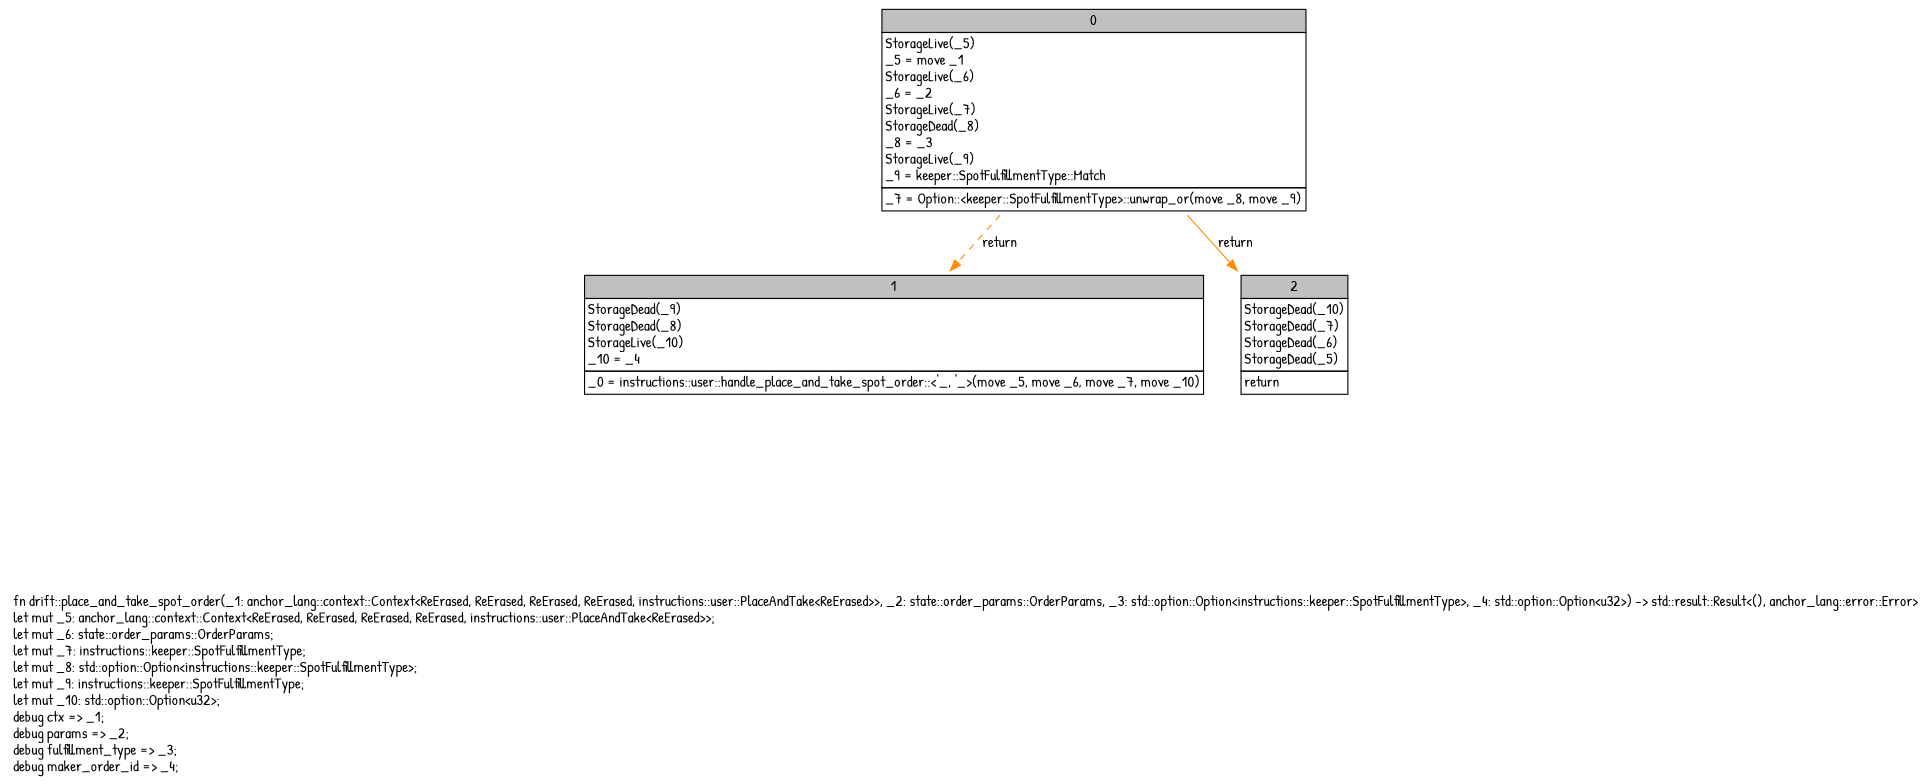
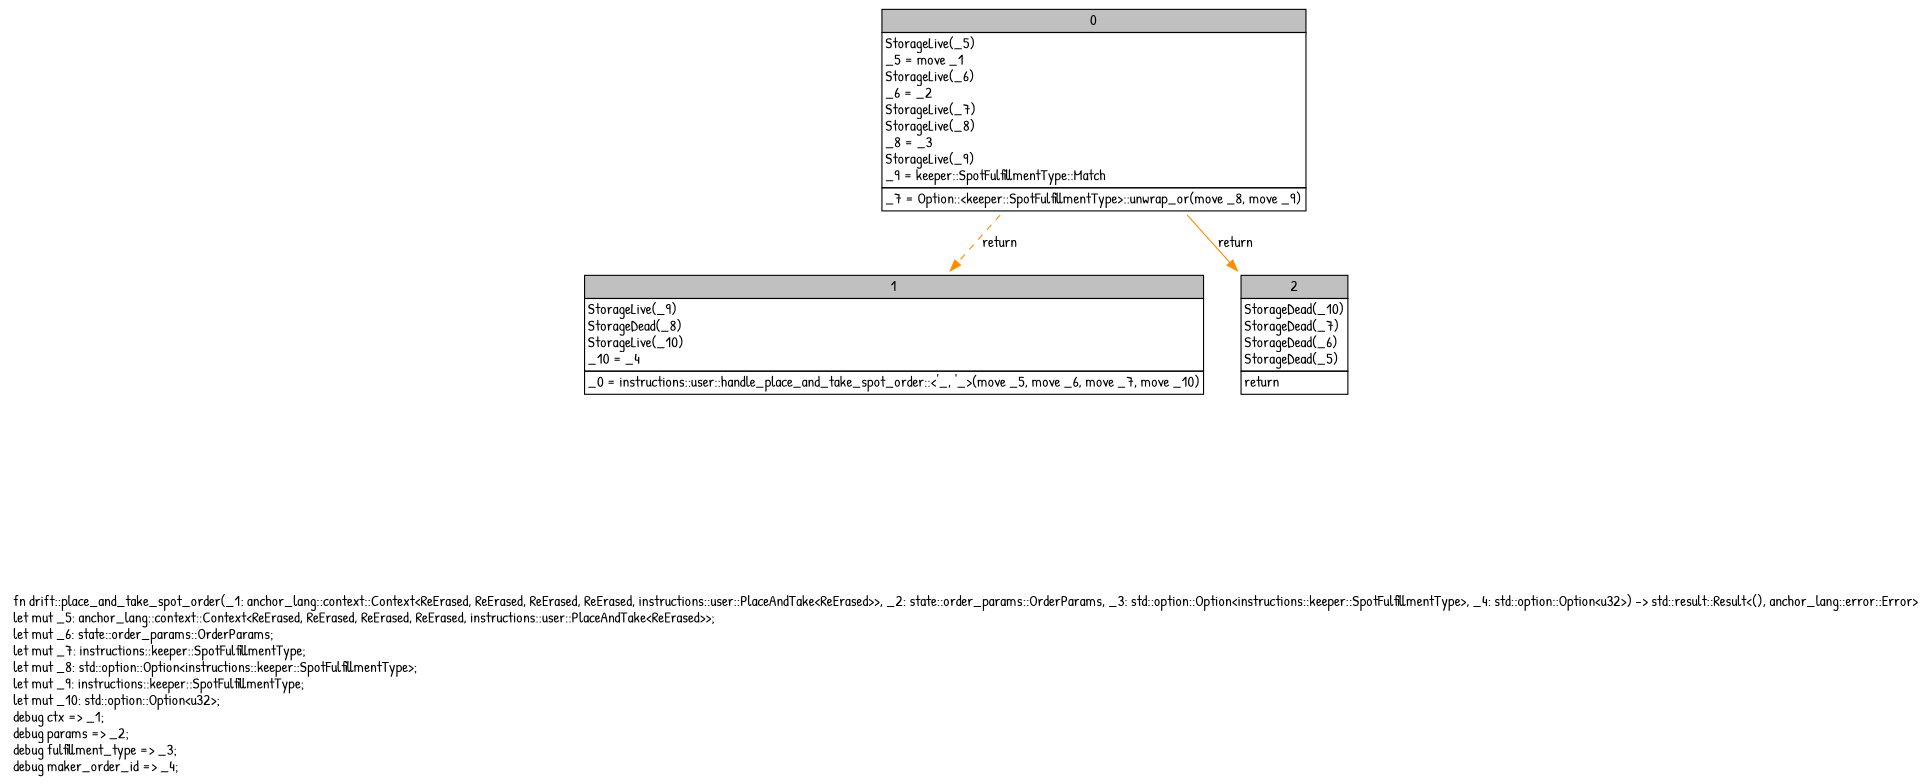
(933, 126) -> (930, 126)
(635, 309) -> (633, 309)
